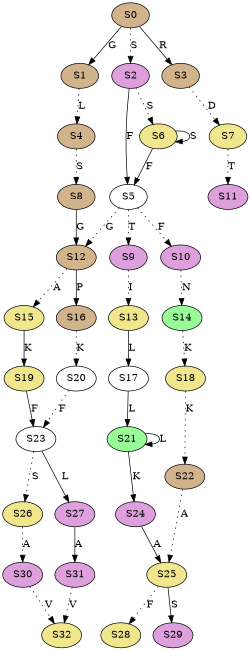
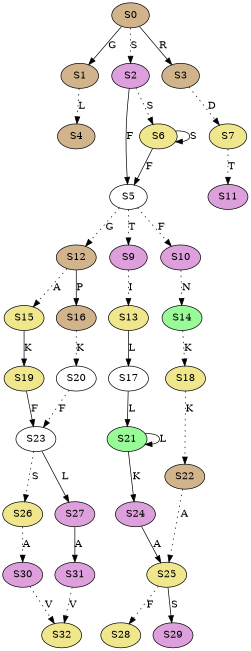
(76, 197) -> none
